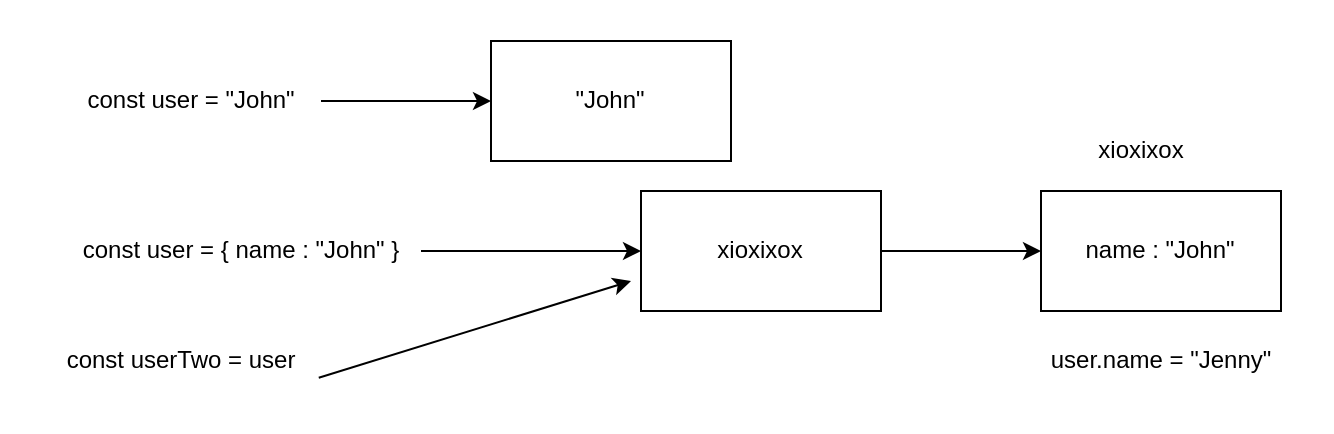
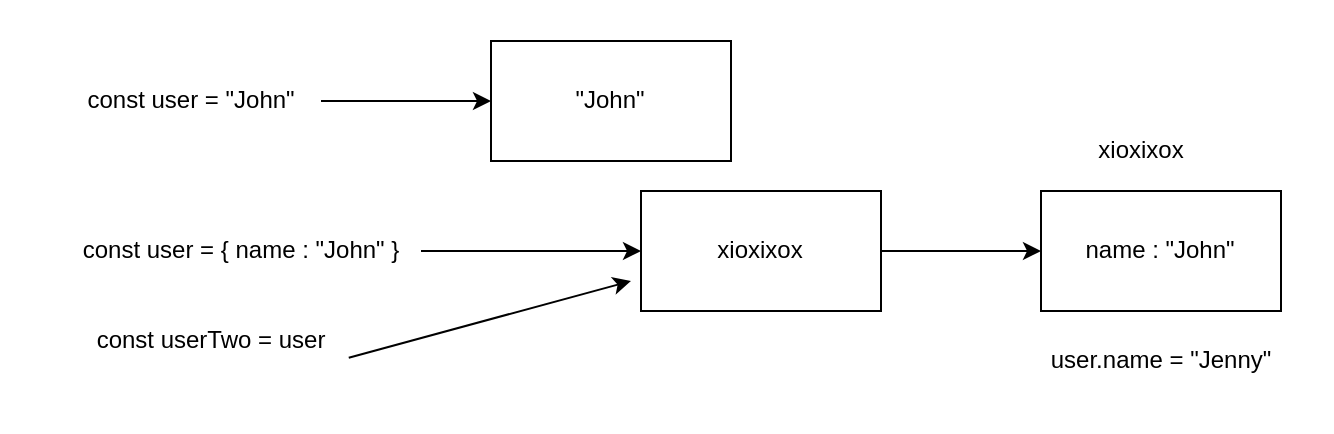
(181, 361) -> (211, 341)
